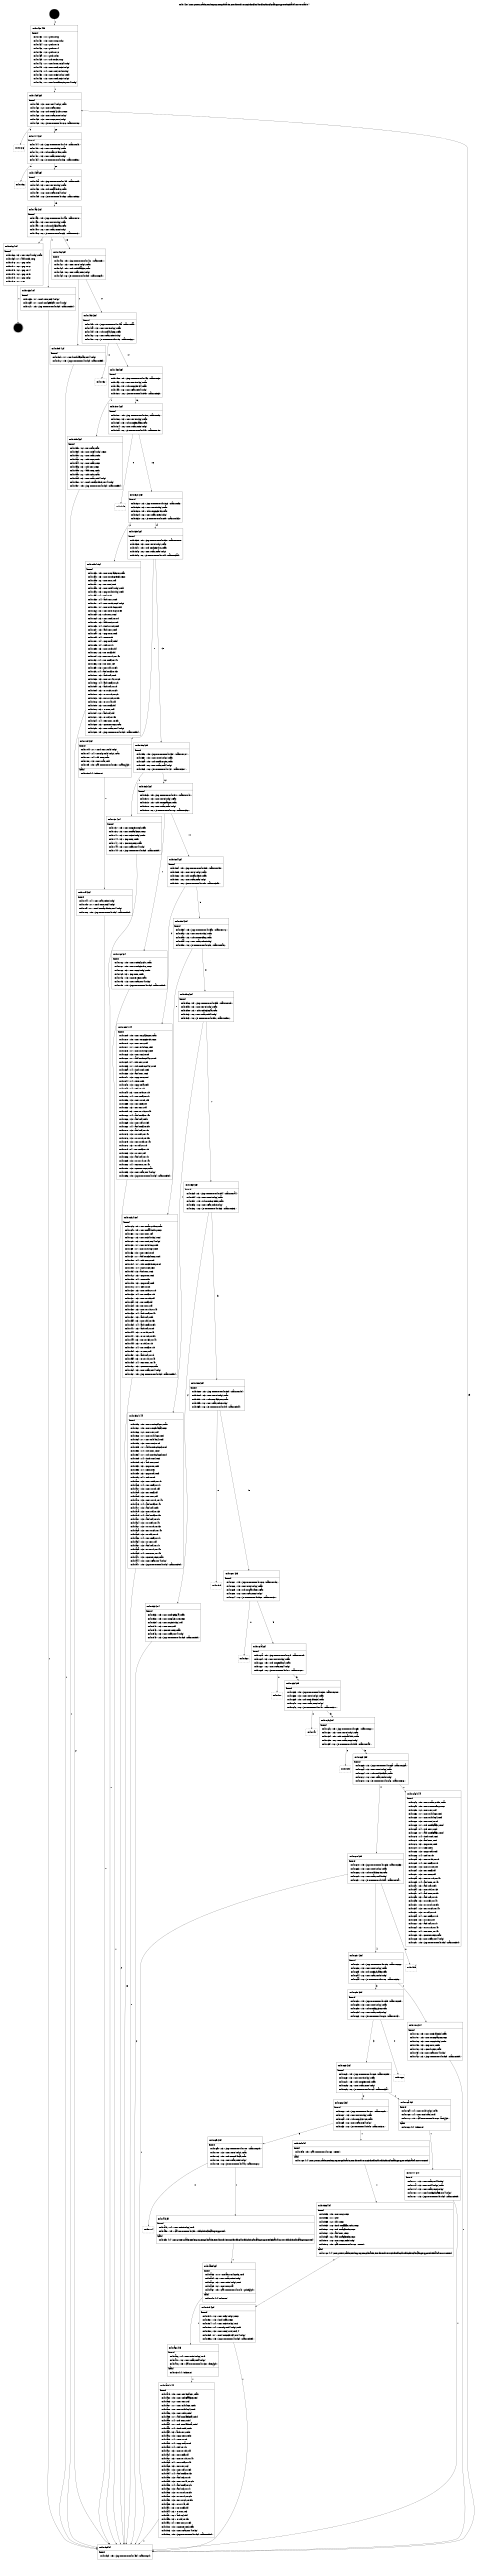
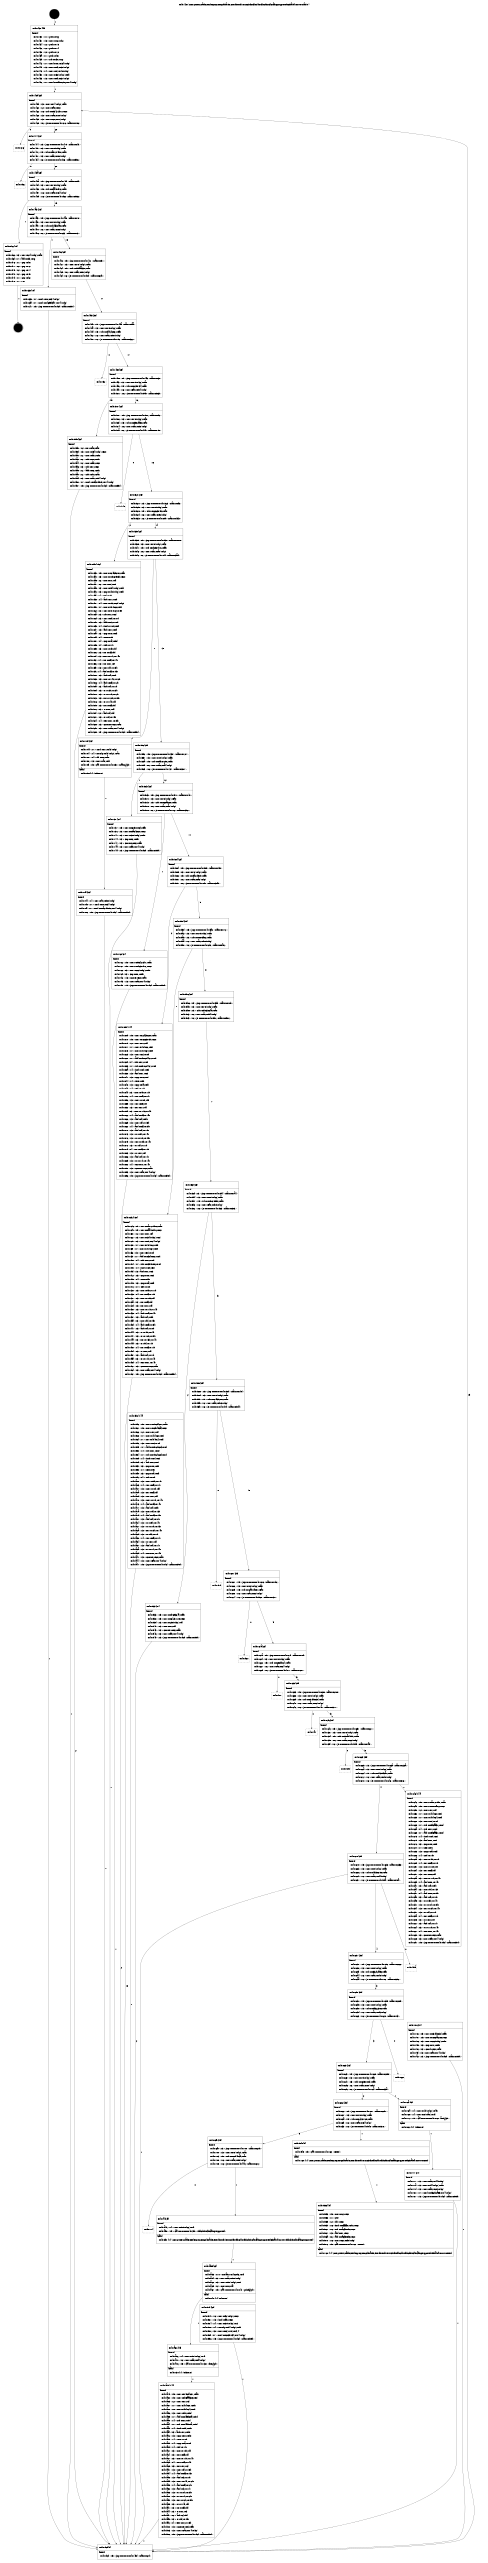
(41, 240) -> (20, 220)
(78, 355) -> none
(111, 400) -> (111, 400)
(179, 1216) -> none
(414, 2001) -> none
(298, 2281) -> none
